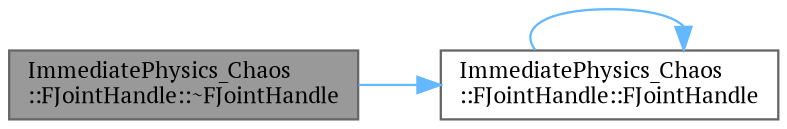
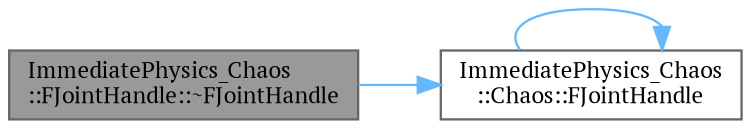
(610, 85) -> (591, 85)
